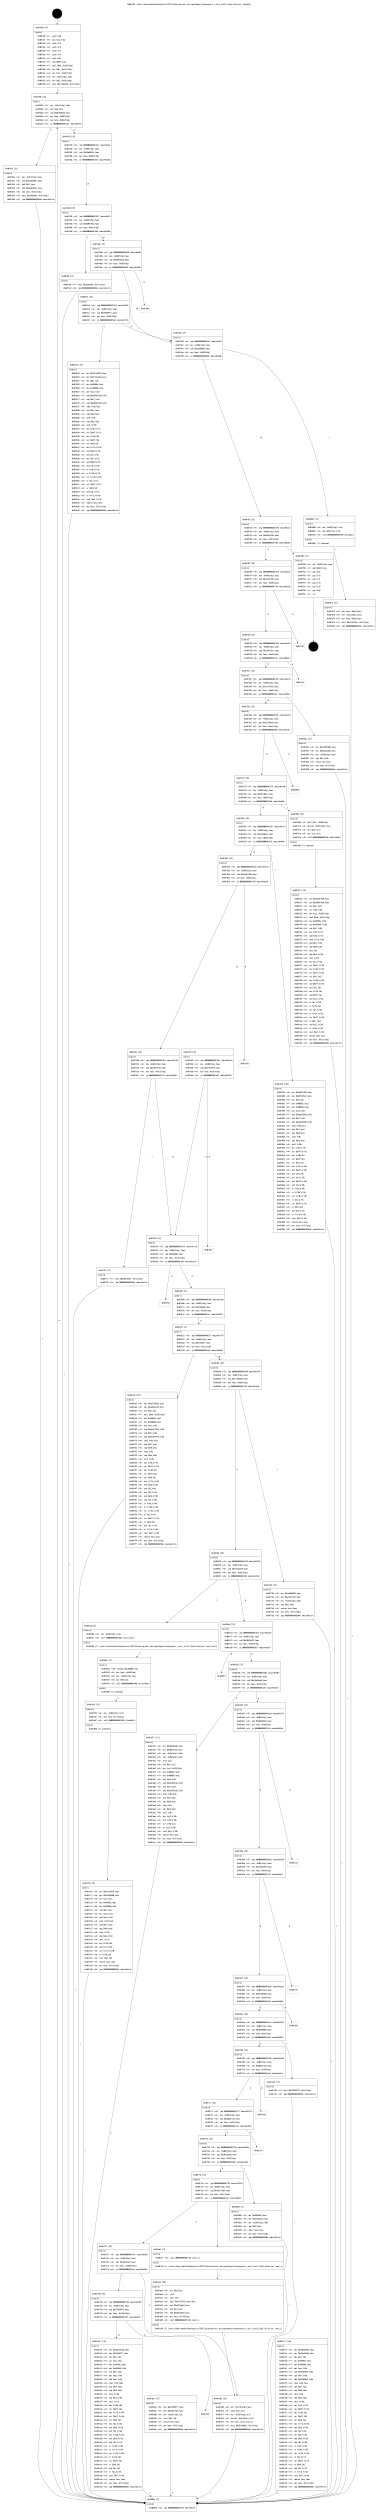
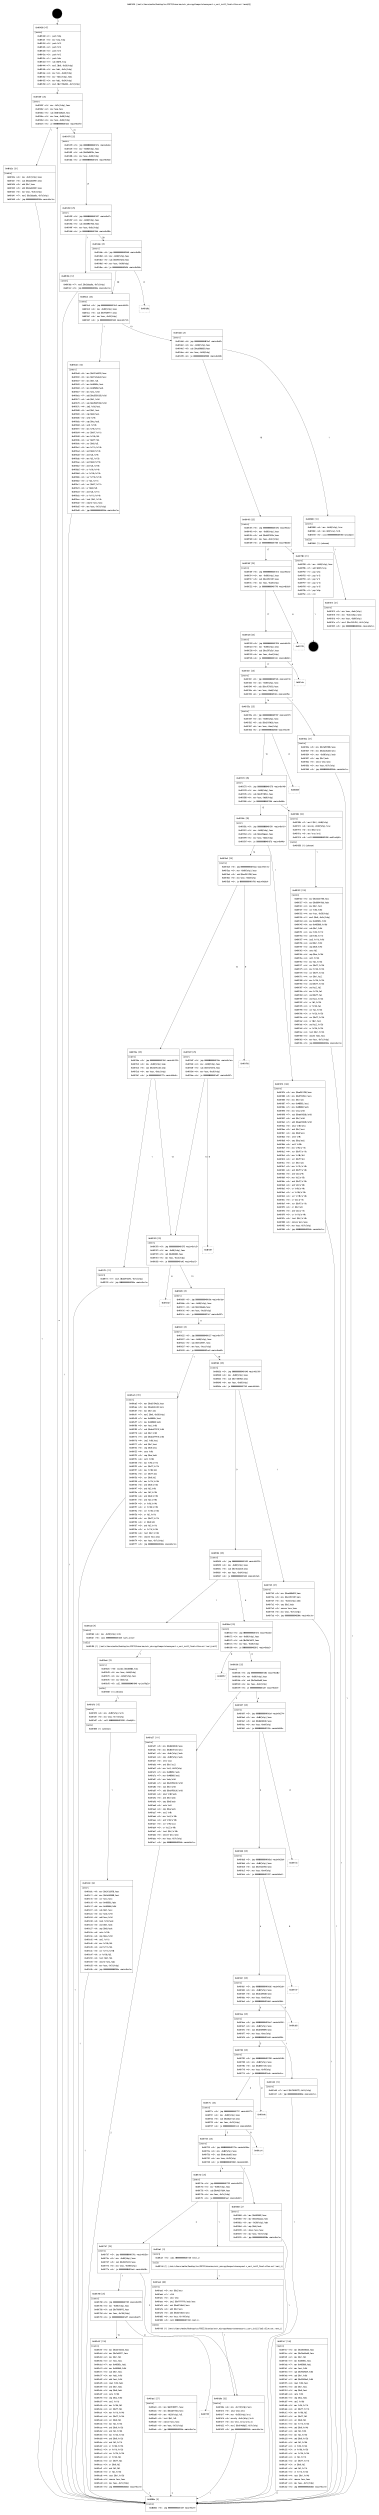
(131, 317) -> (115, 282)
